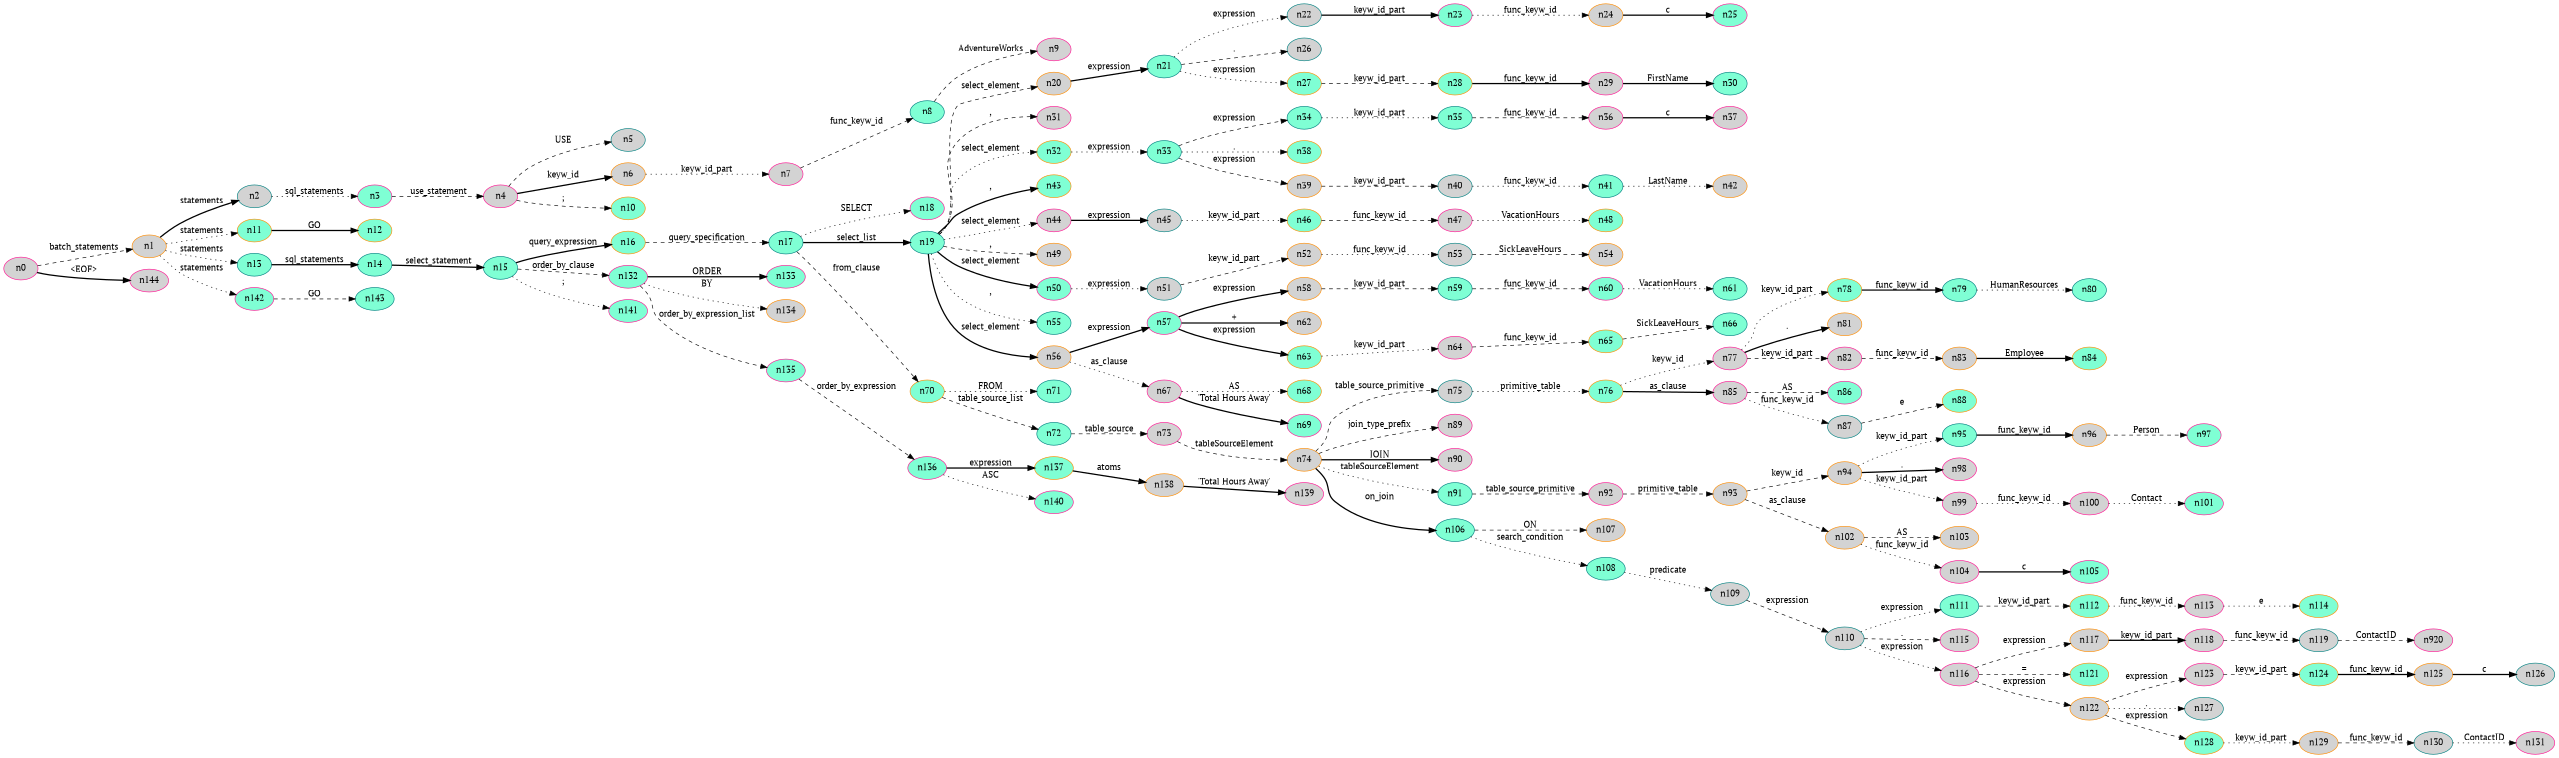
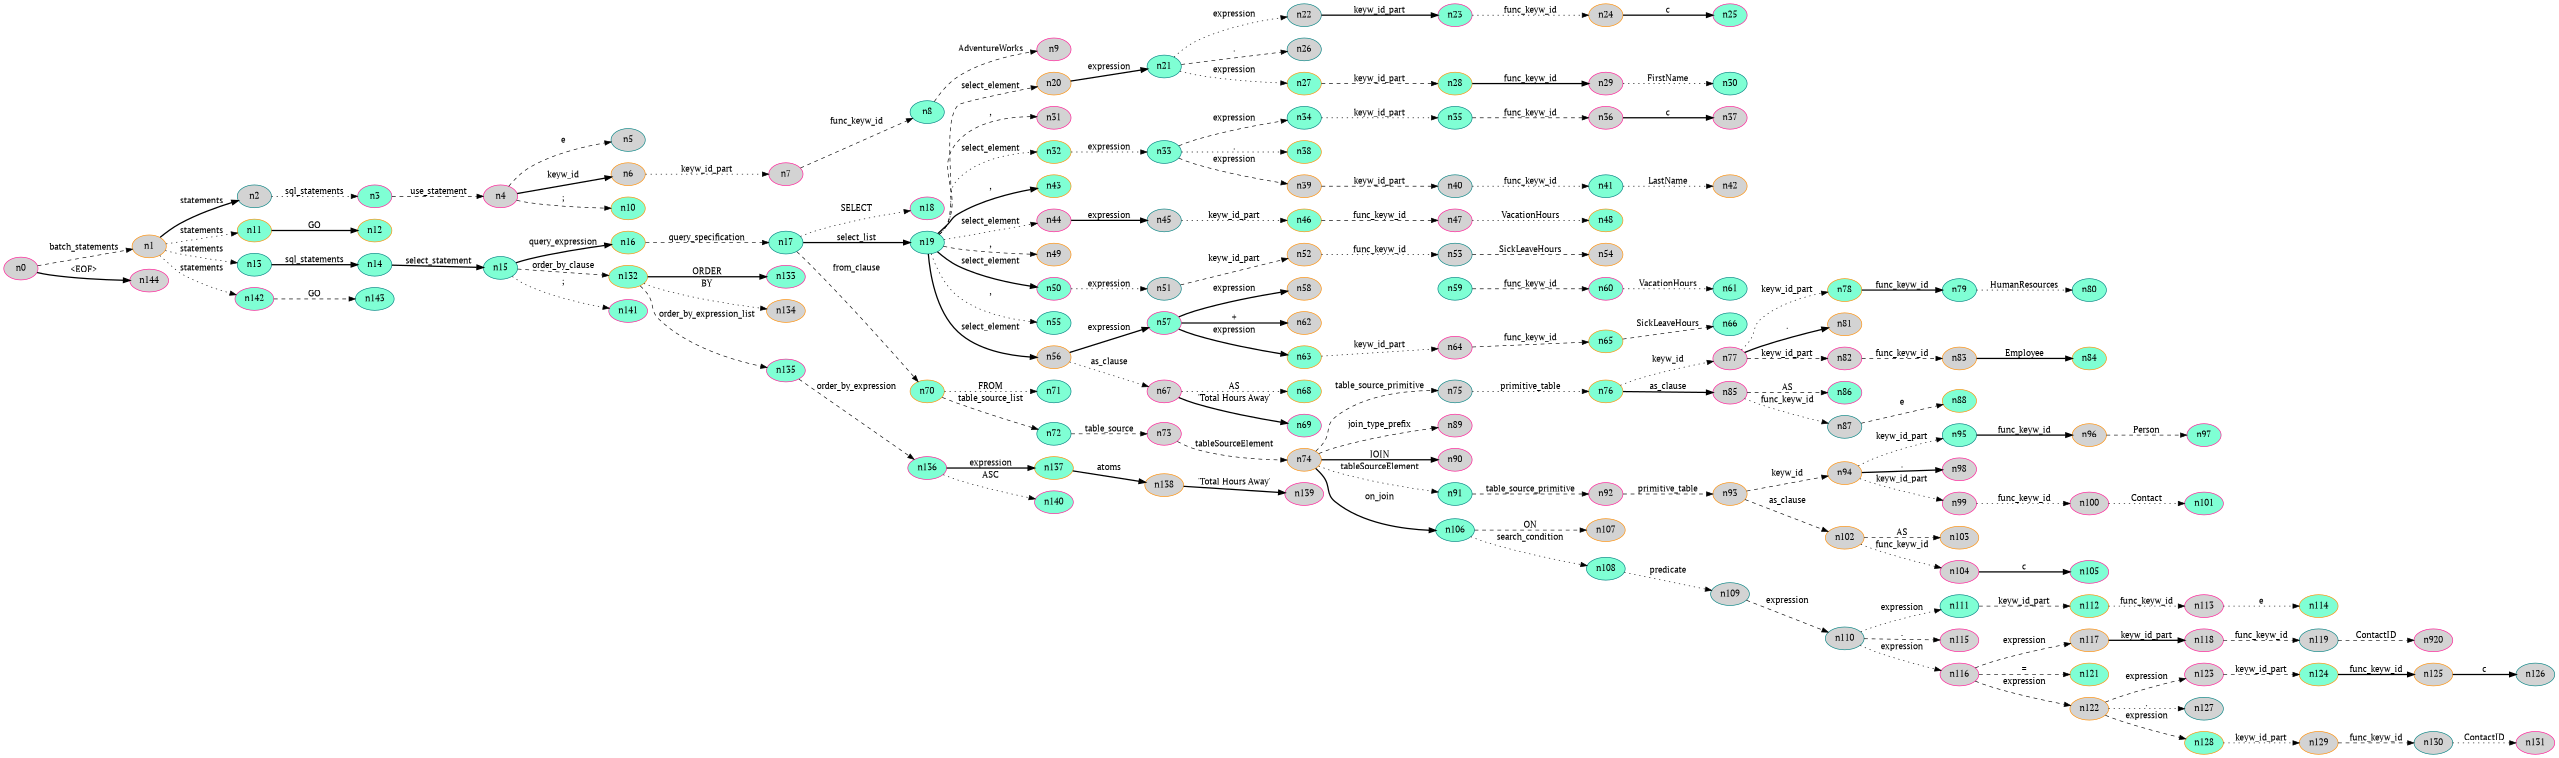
(1665, 84) -> (1665, 84)
(563, 140) -> (563, 140)
(628, 277) -> (628, 277)
(1376, 289) -> none
